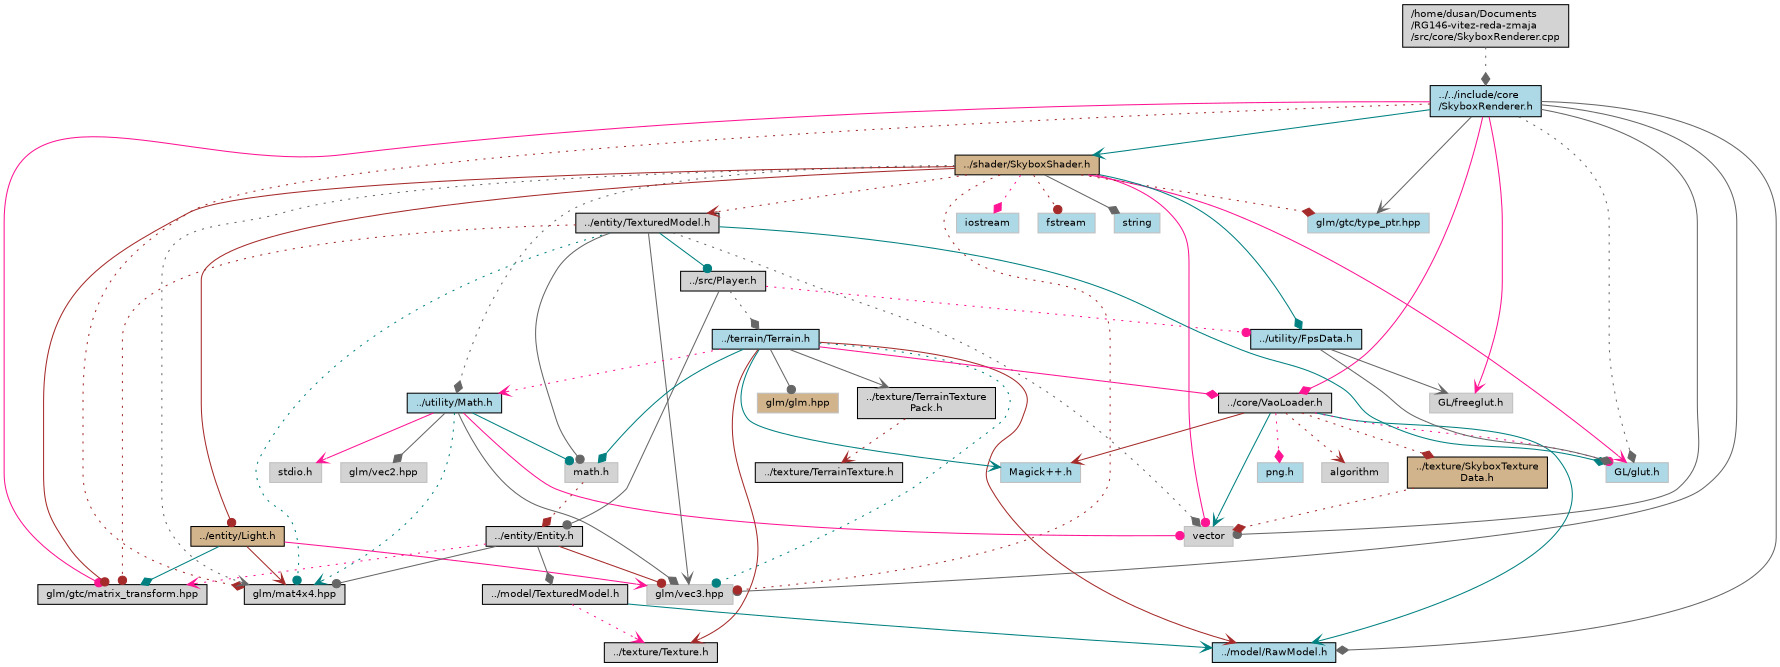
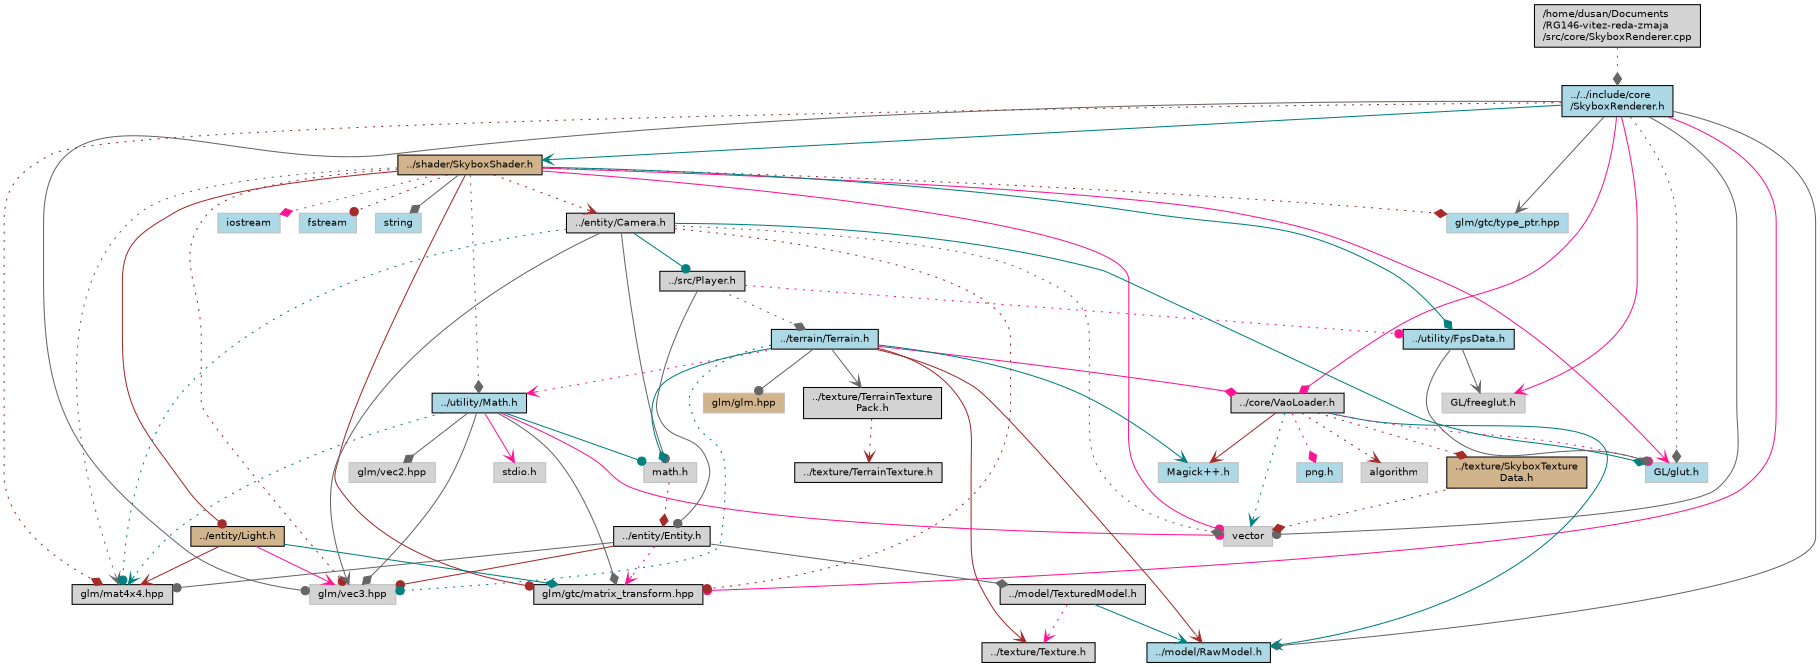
(647, 223) -> (620, 223)
(1244, 465) -> (1269, 465)
none -> (572, 480)
